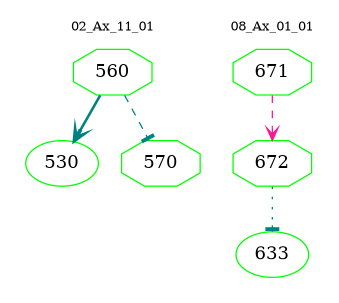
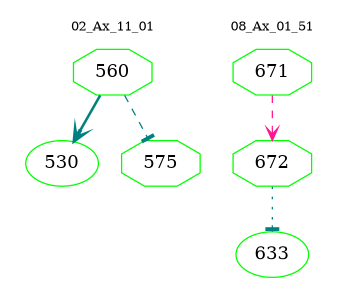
(272, 27) -> (272, 27)
(161, 163) -> (161, 163)
